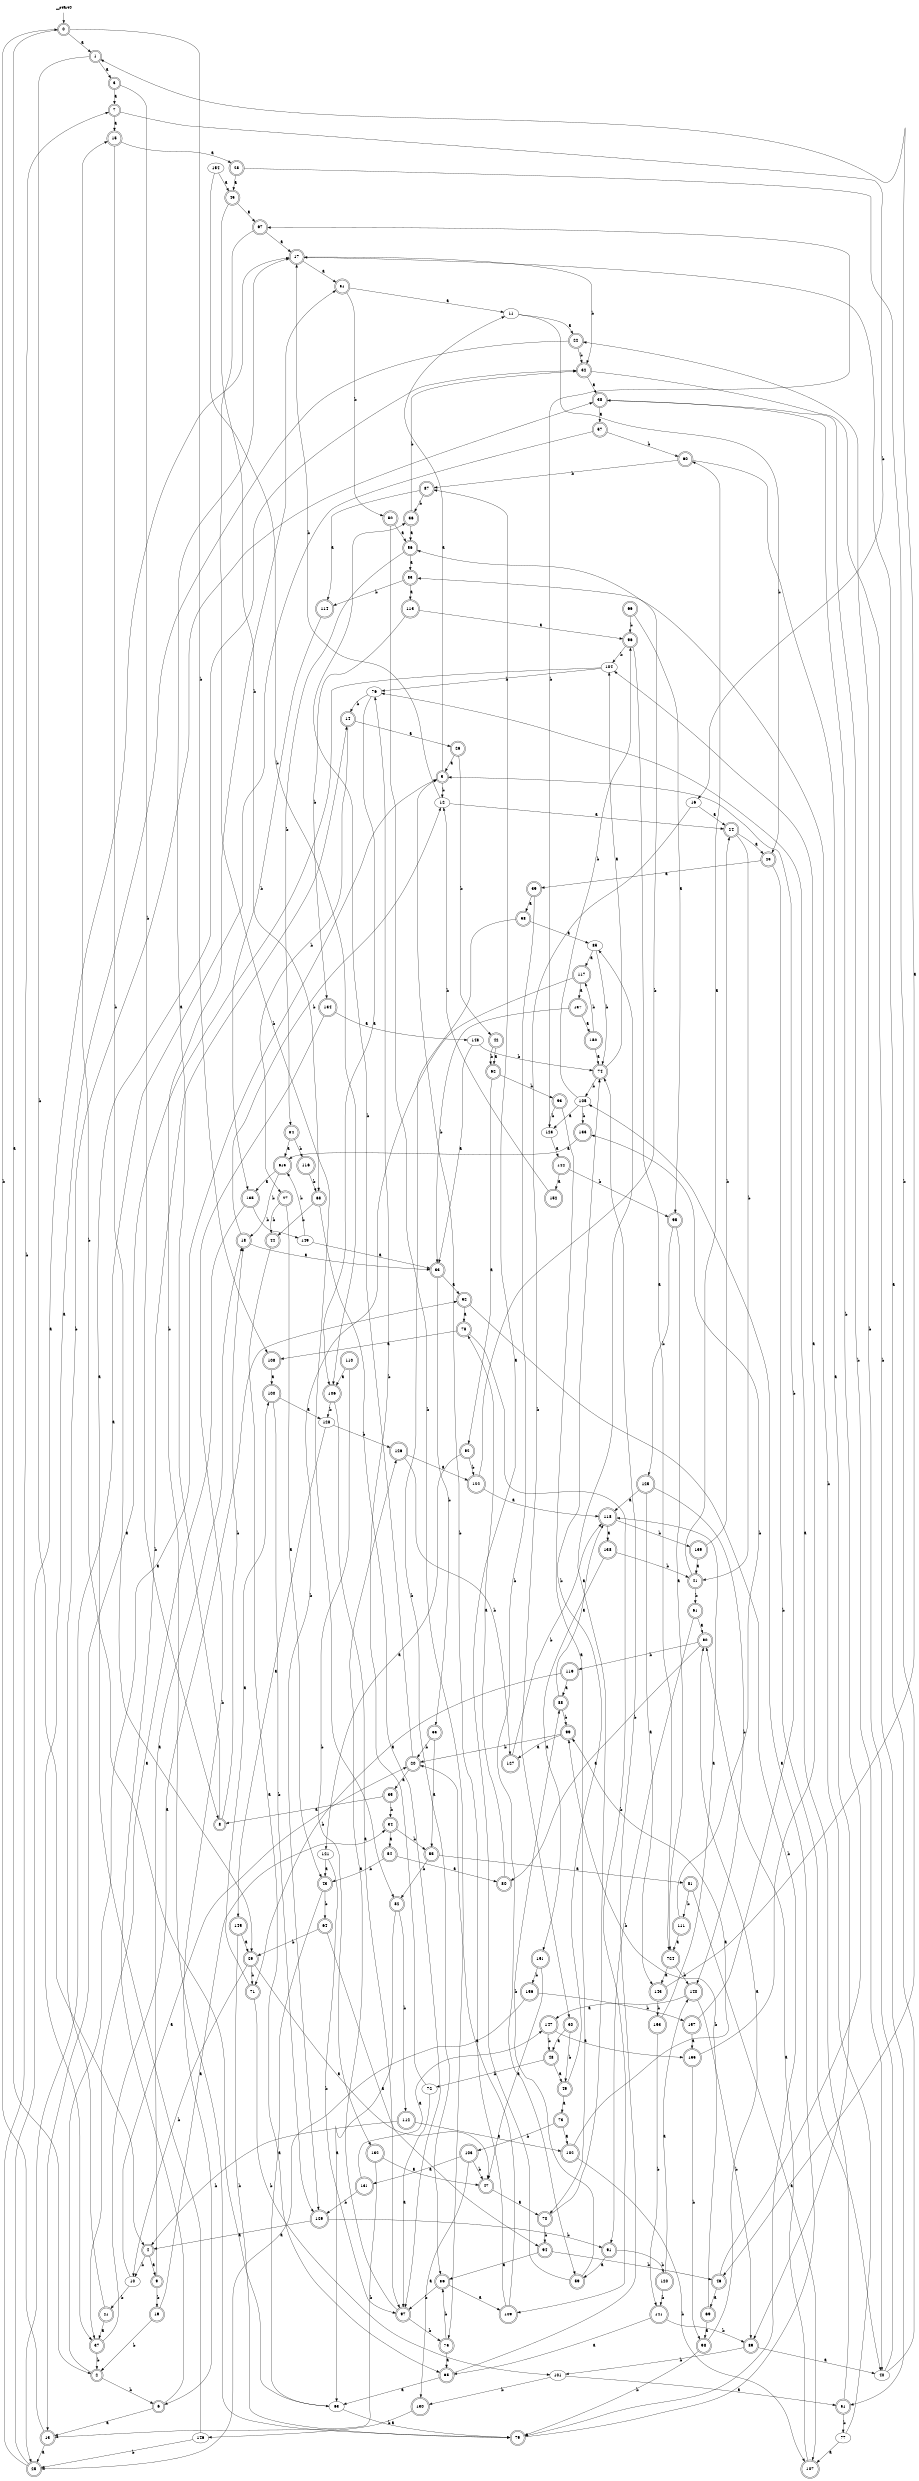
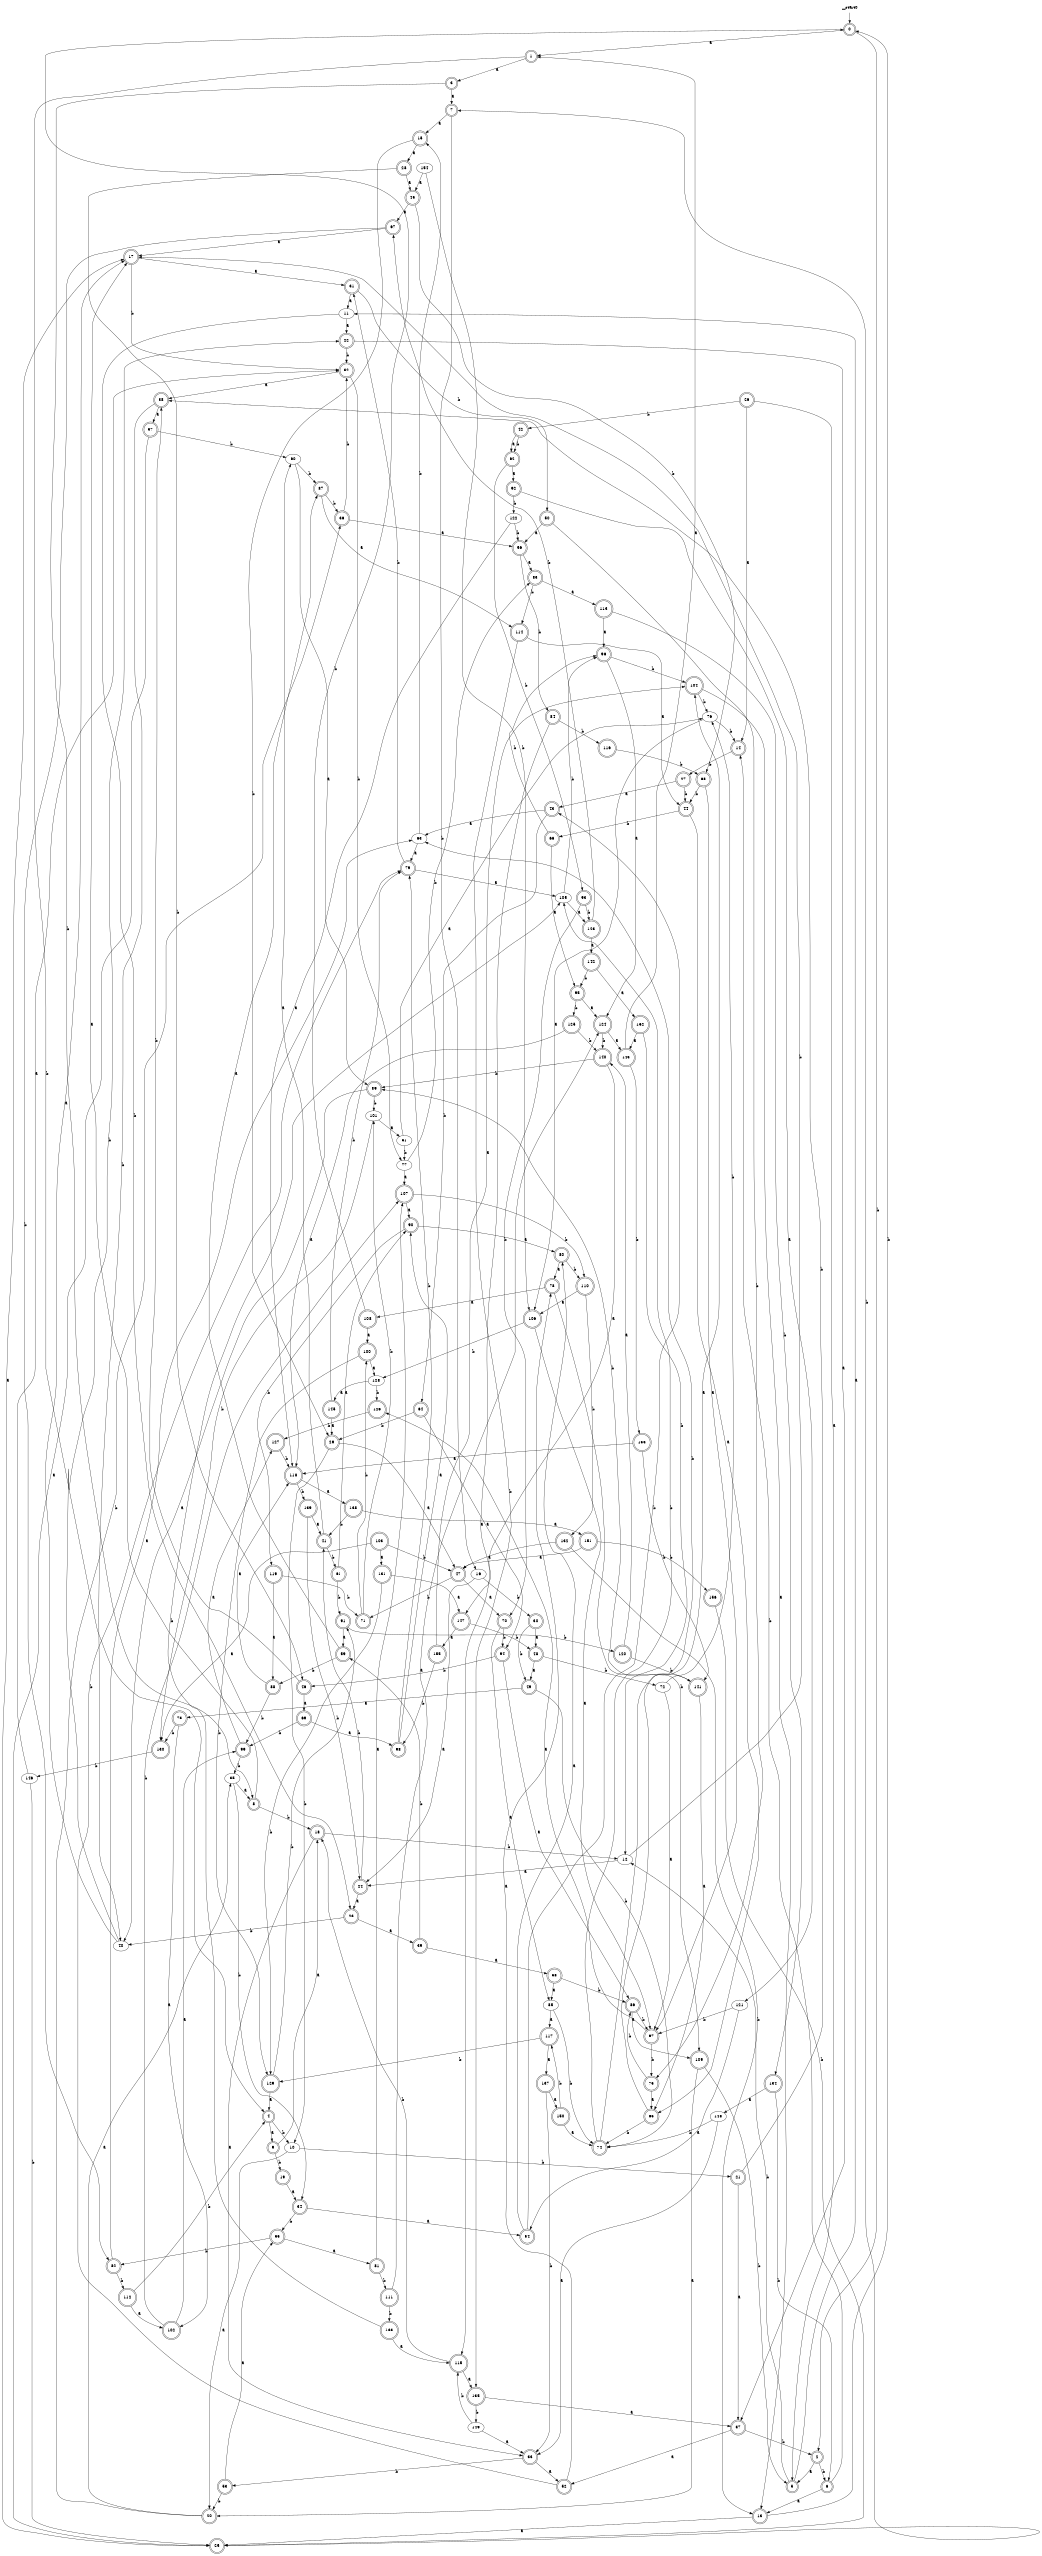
(685, 459) -> (293, 459)
(200, 639) -> (348, 180)
none -> (661, 665)
(609, 667) -> (694, 686)
(402, 734) -> (747, 573)
none -> (620, 824)
(583, 1113) -> (174, 1590)
(549, 1133) -> (591, 929)
(15, 1149) -> (878, 1210)
(282, 1165) -> (459, 2363)
none -> (512, 1212)
none -> (572, 1269)
(882, 1297) -> (358, 770)
(436, 1467) -> none
(476, 1484) -> (514, 518)
(582, 1655) -> (506, 1240)
(245, 1688) -> (367, 1475)
(650, 1739) -> (634, 1040)
(492, 1748) -> (238, 1764)
(390, 1795) -> (232, 1778)
(325, 1866) -> (668, 2153)
(671, 1959) -> (603, 1025)
(252, 1974) -> (410, 1598)
(692, 2025) -> none
(518, 2138) -> (171, 1732)
(281, 2236) -> (822, 2060)
(127, 2344) -> none
(402, 2390) -> (693, 1459)
(843, 2407) -> (404, 1141)
